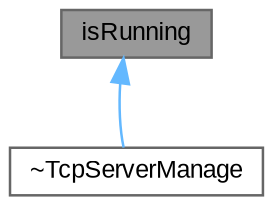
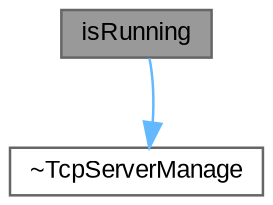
(120, 116) -> (153, 90)
